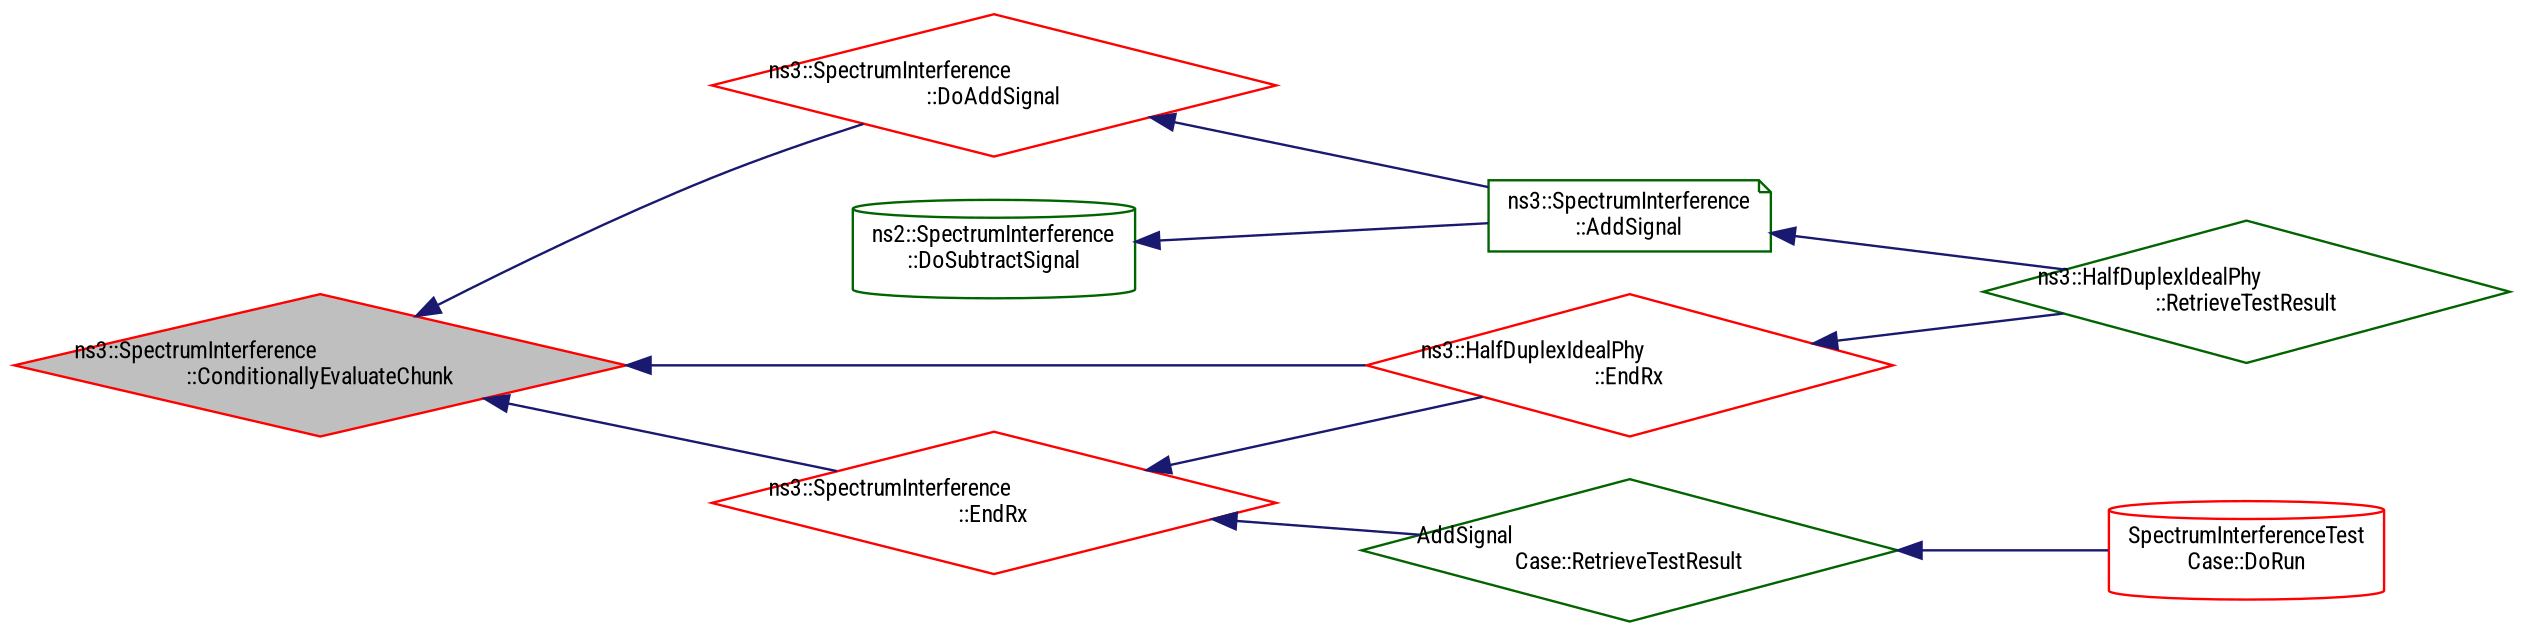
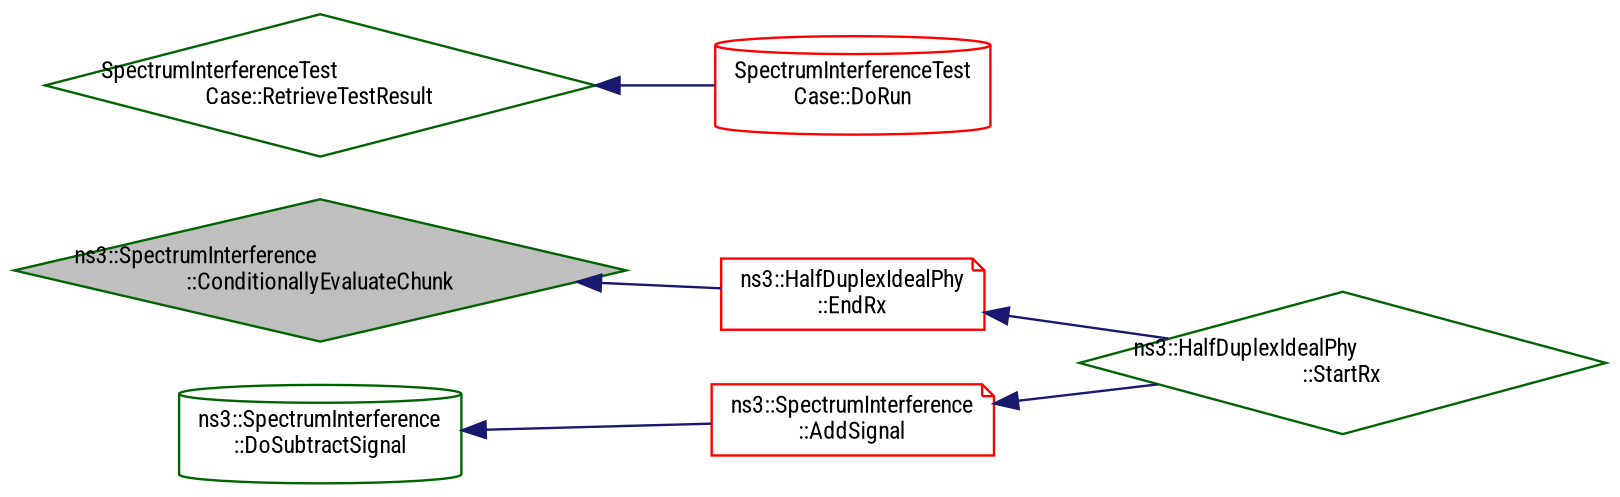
(994, 85) -> none
(1630, 216) -> (853, 420)
(994, 249) -> (320, 434)
(2246, 292) -> (1343, 363)
(320, 365) -> (320, 270)
(1630, 365) -> (853, 294)
(994, 503) -> none
(1630, 550) -> (320, 85)
